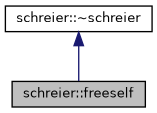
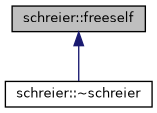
(79, 64) -> (79, 64)
